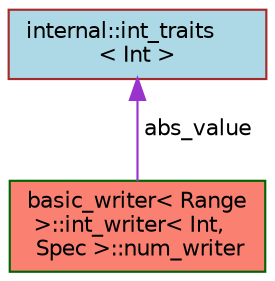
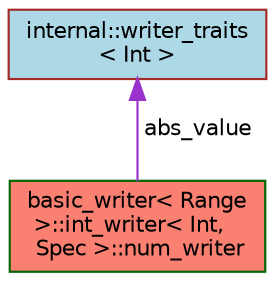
(137, 44) -> (137, 44)
